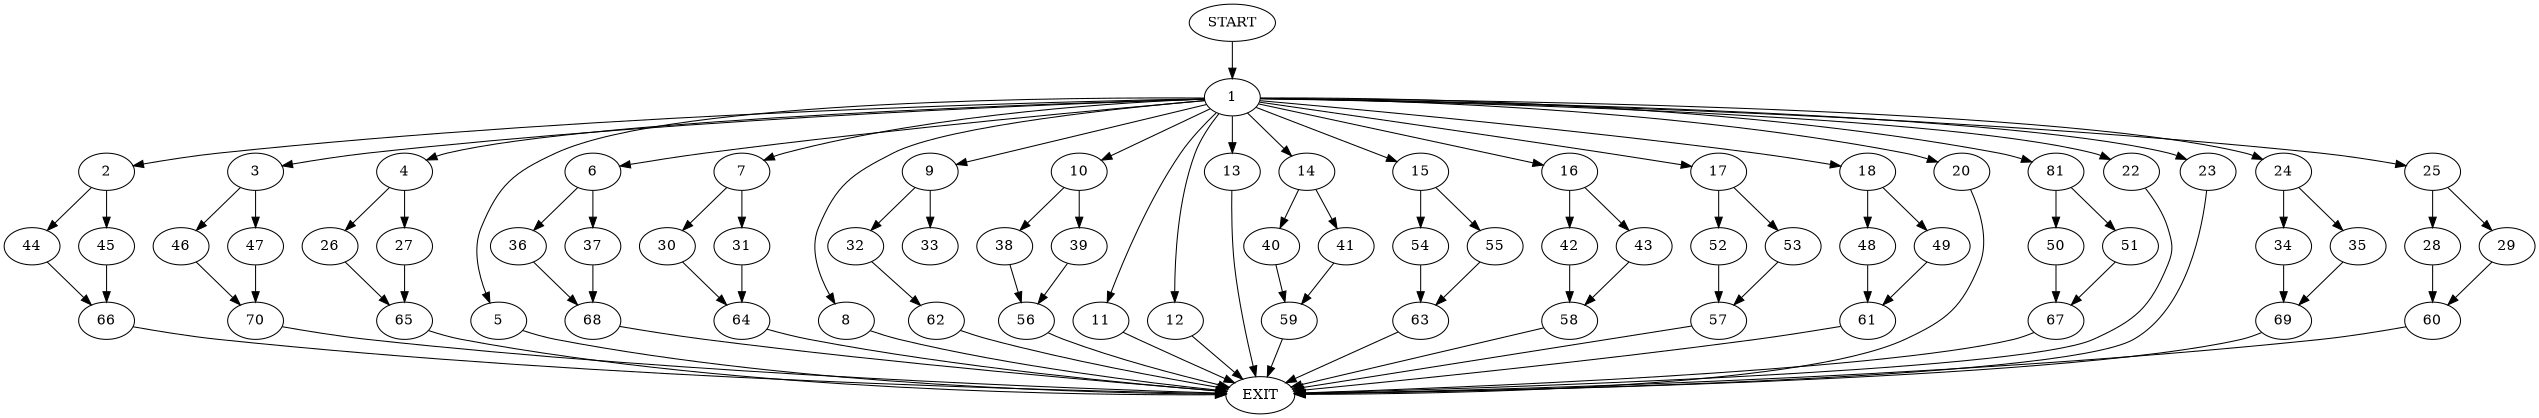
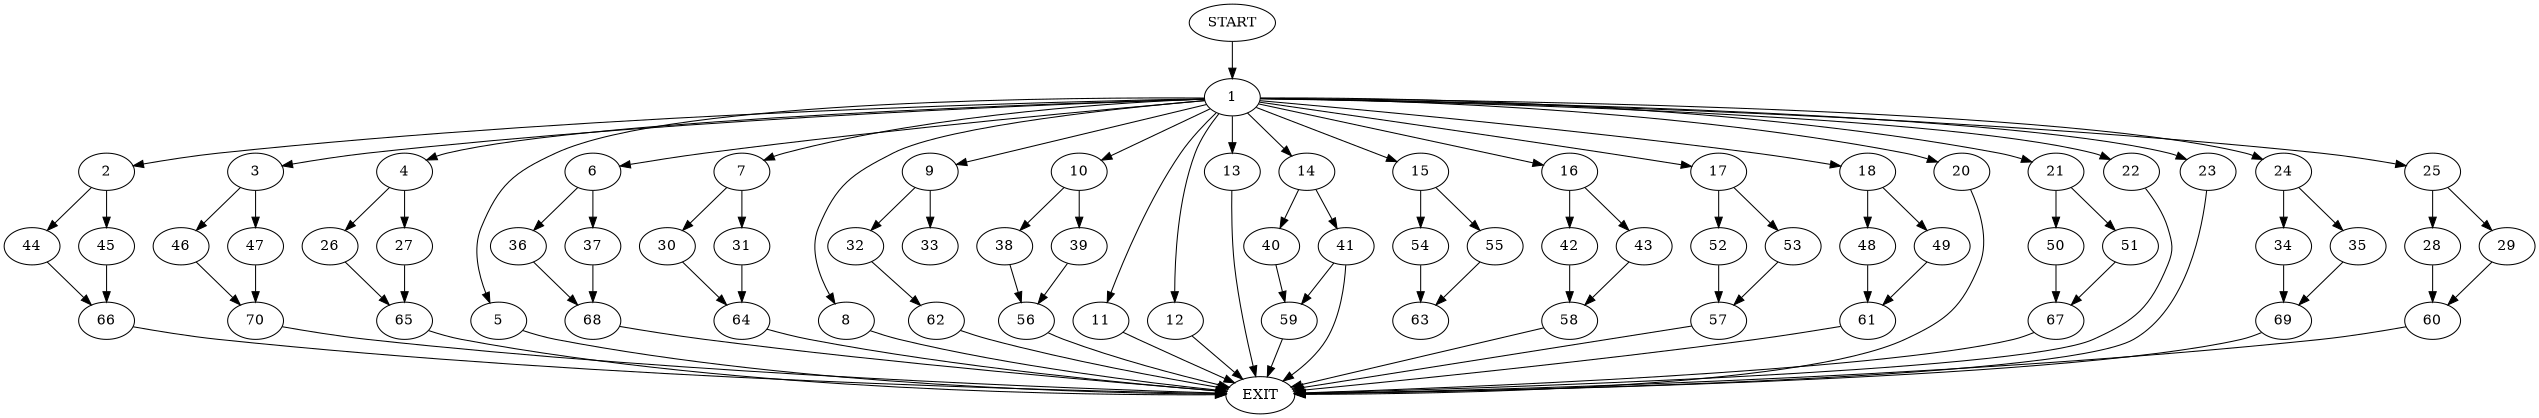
(2056, 172) -> (2056, 172)
(1347, 355) -> (1333, 327)
